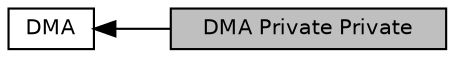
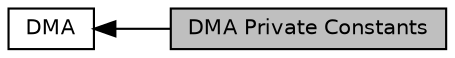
(308, 29) -> (308, 29)
